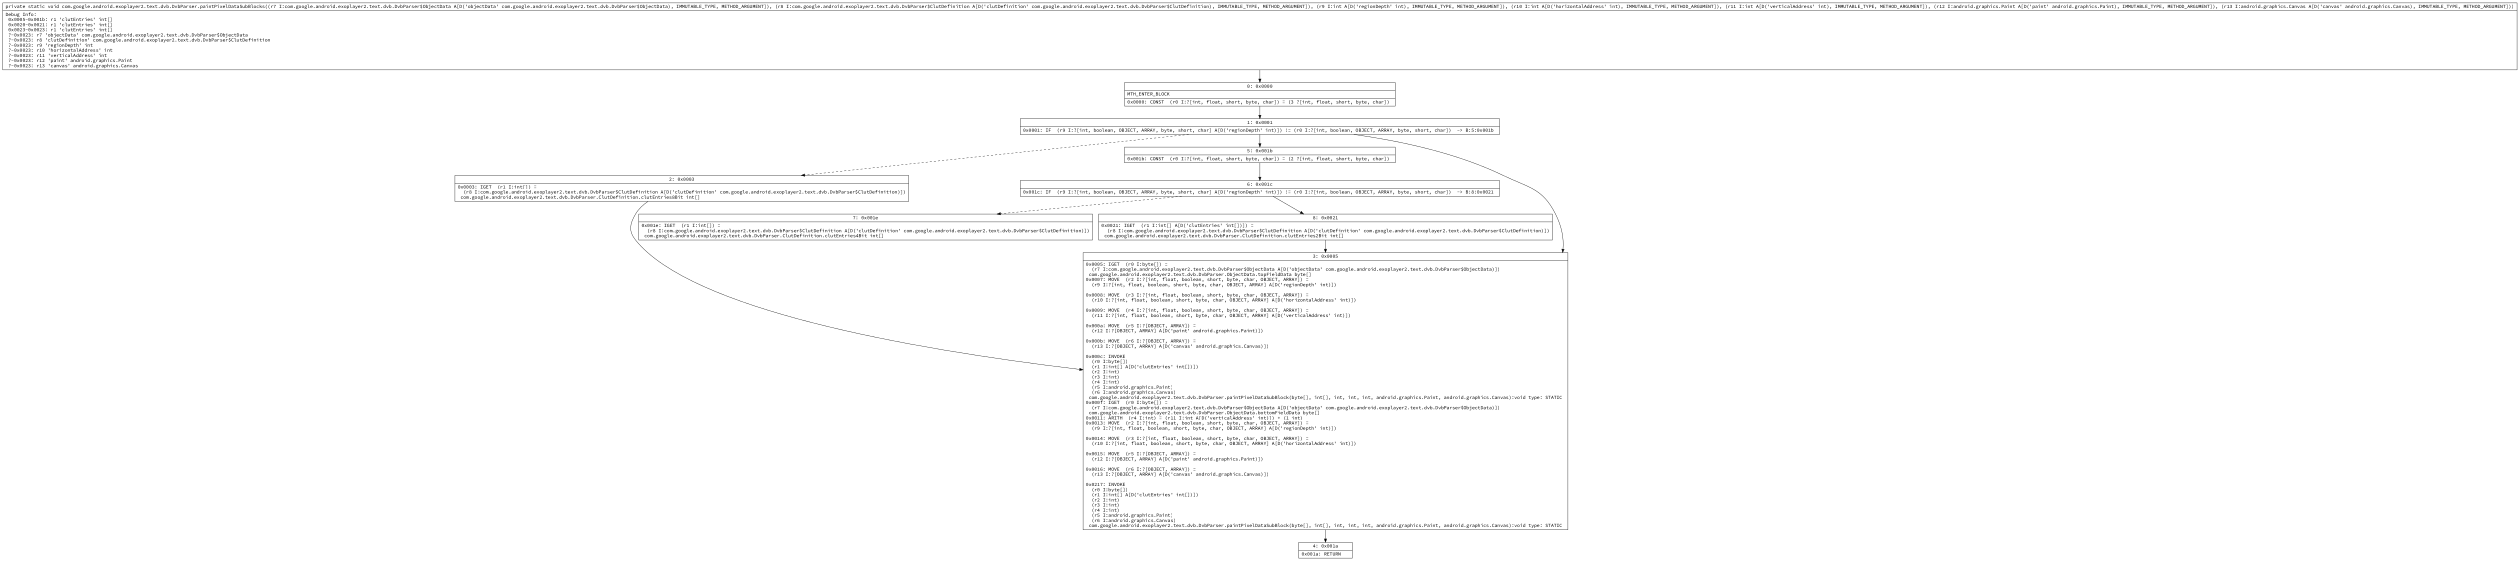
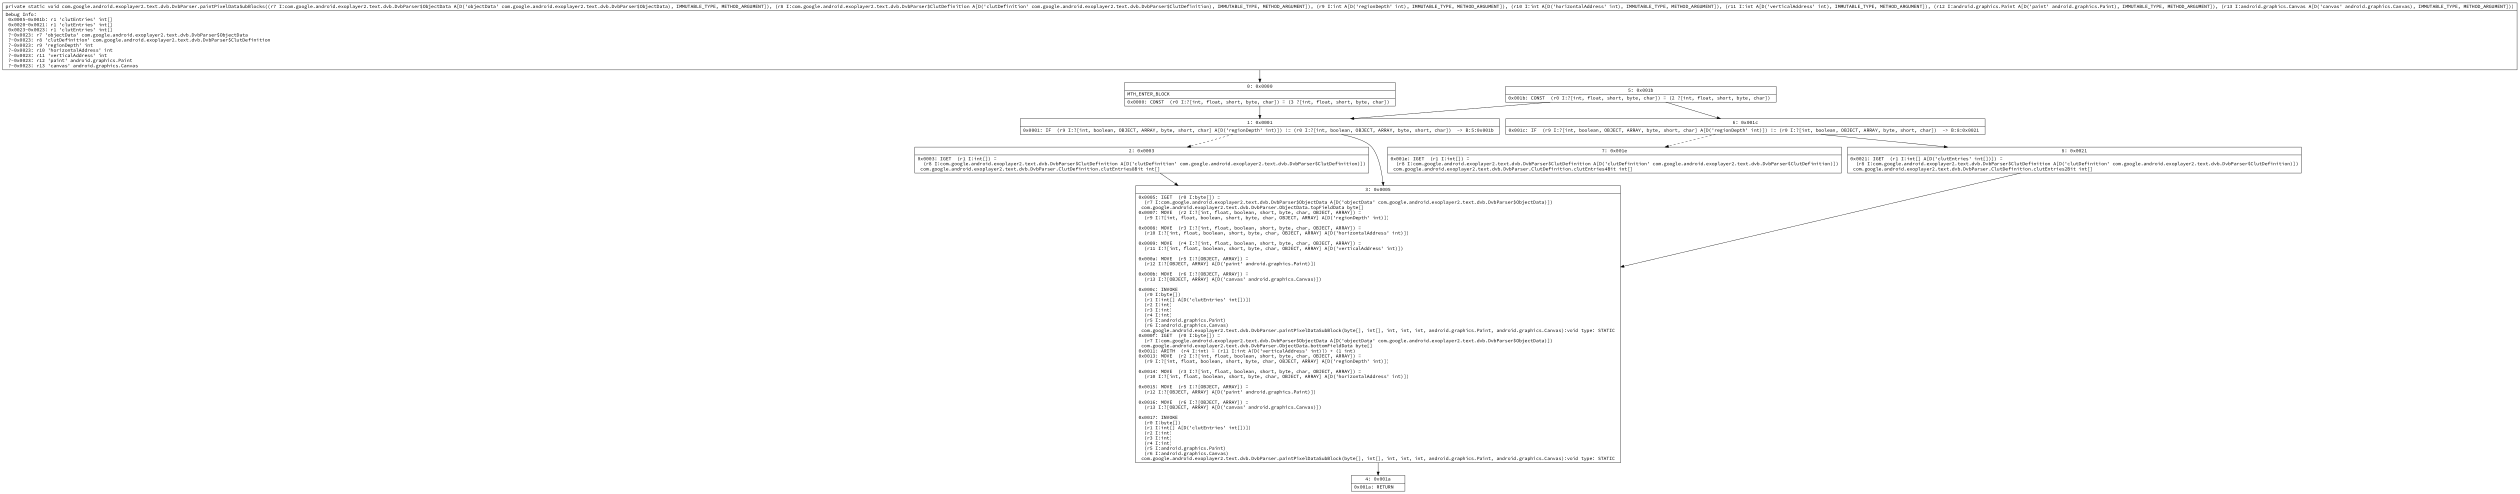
(1260, 139) -> (1452, 110)
(1109, 485) -> (1161, 418)
